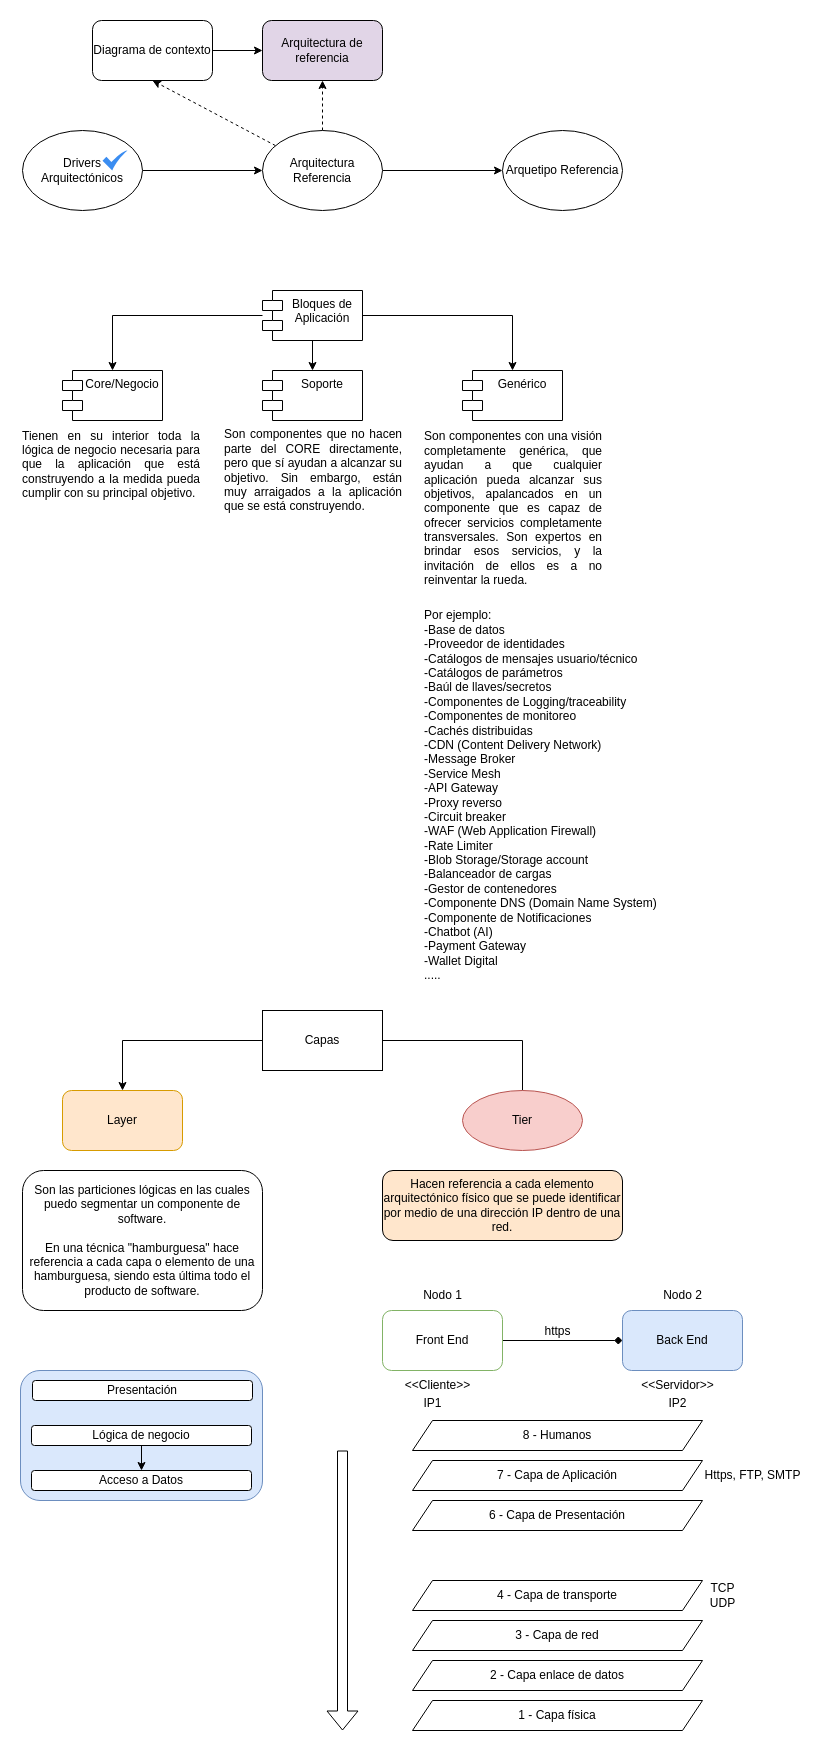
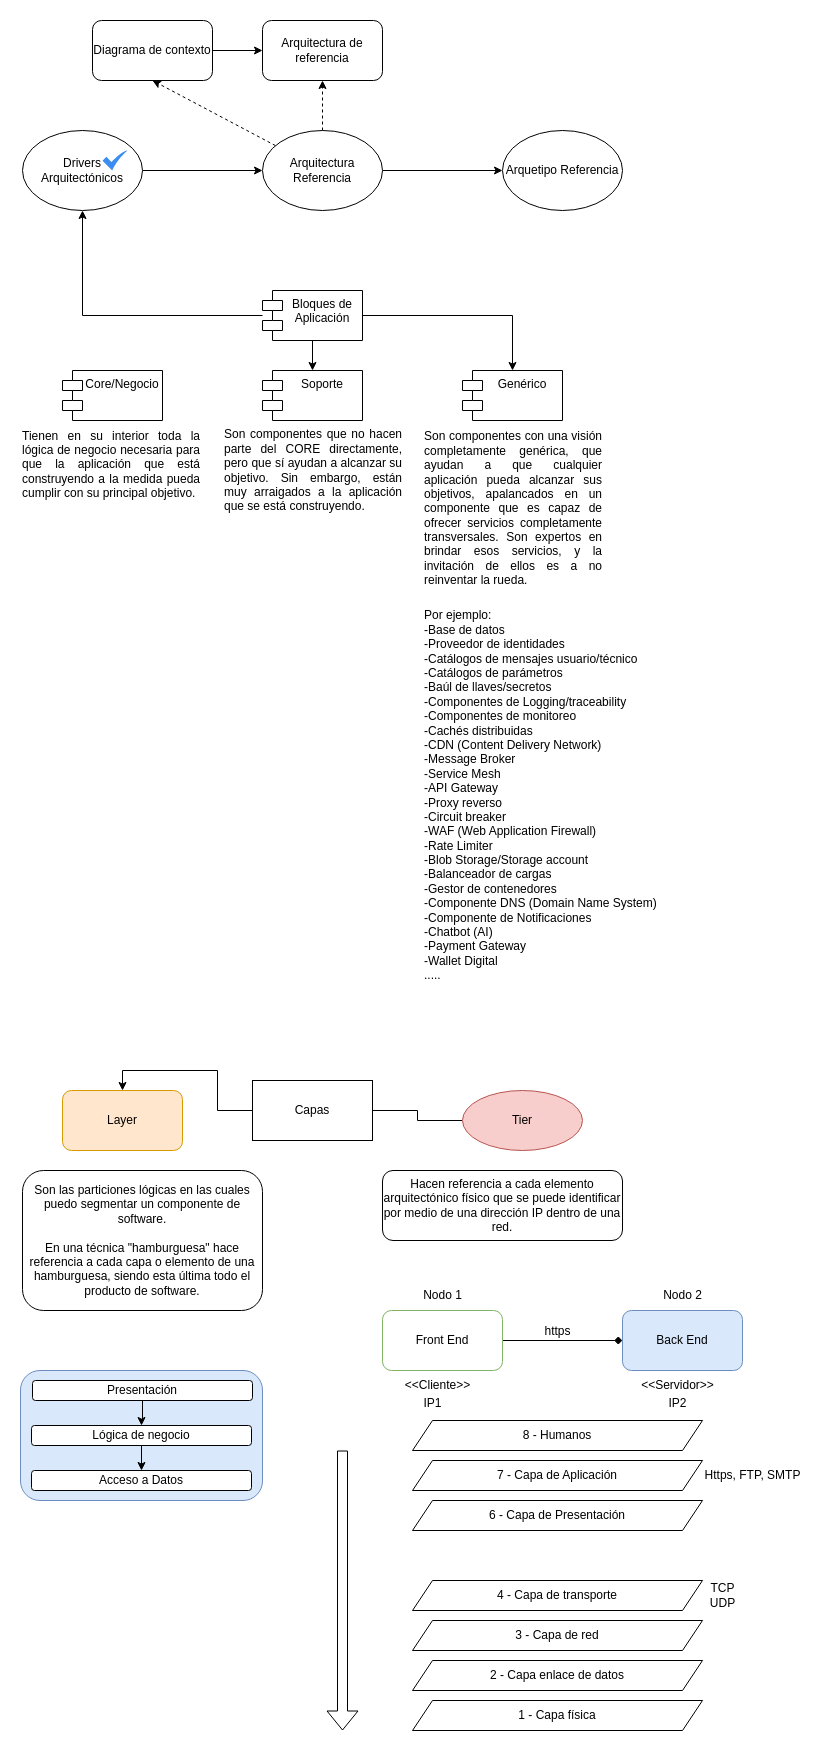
(323, 51) -> (323, 51)
(113, 339) -> (83, 282)
(323, 1041) -> (313, 1111)
(503, 1206) -> (503, 1206)
none -> (143, 1412)
